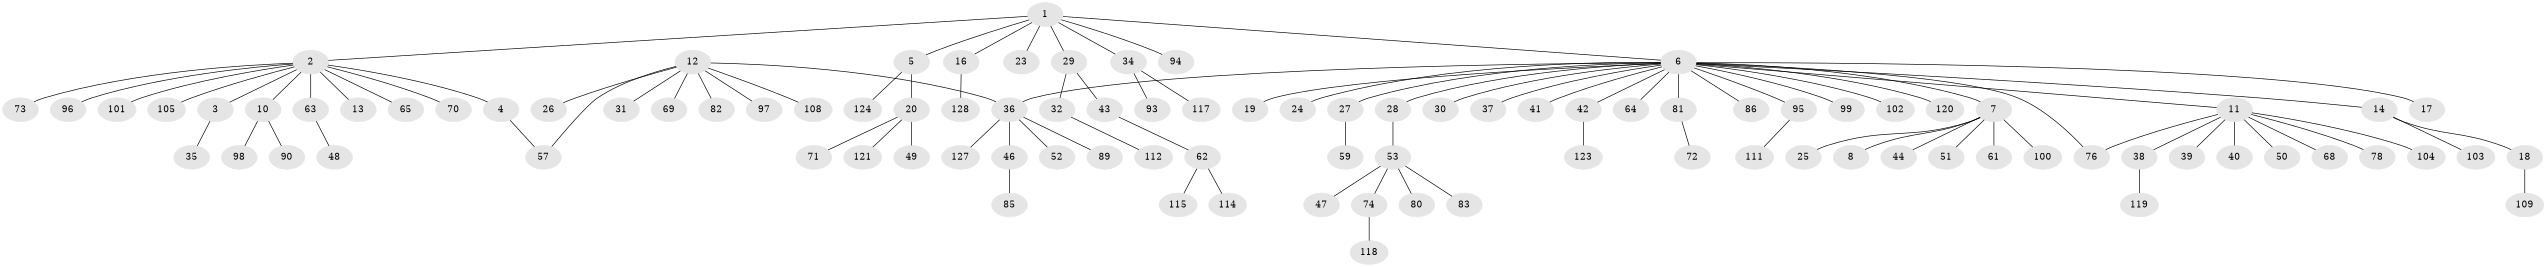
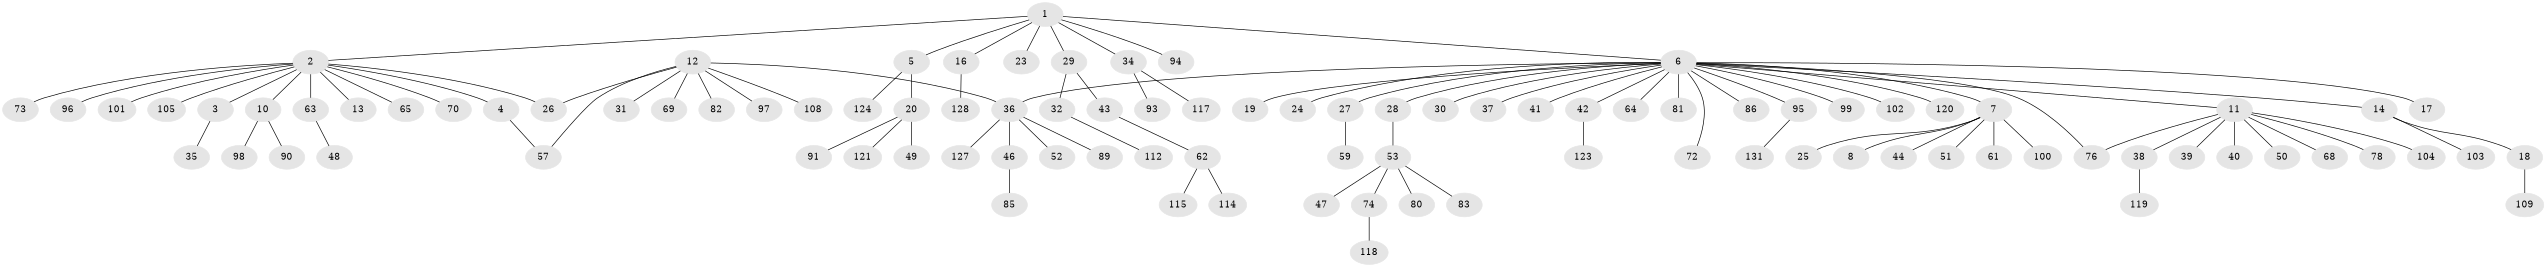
none -> (433, 77)
(1686, 134) -> (1704, 108)
(814, 157) -> (814, 157)
(1755, 157) -> (1755, 157)
